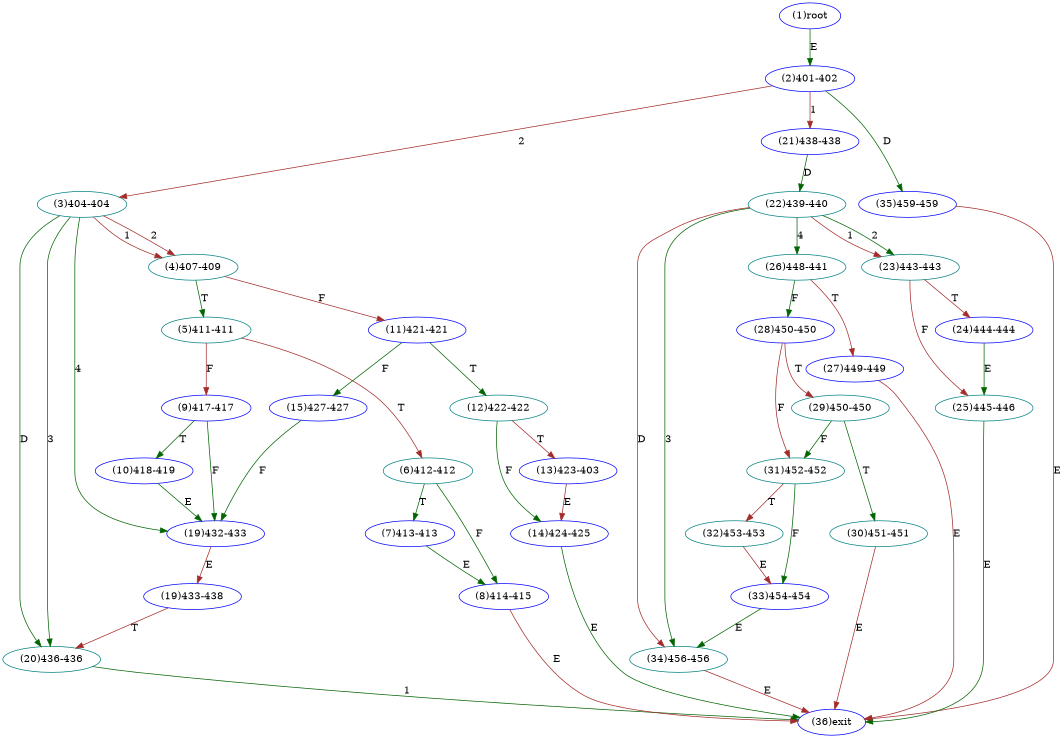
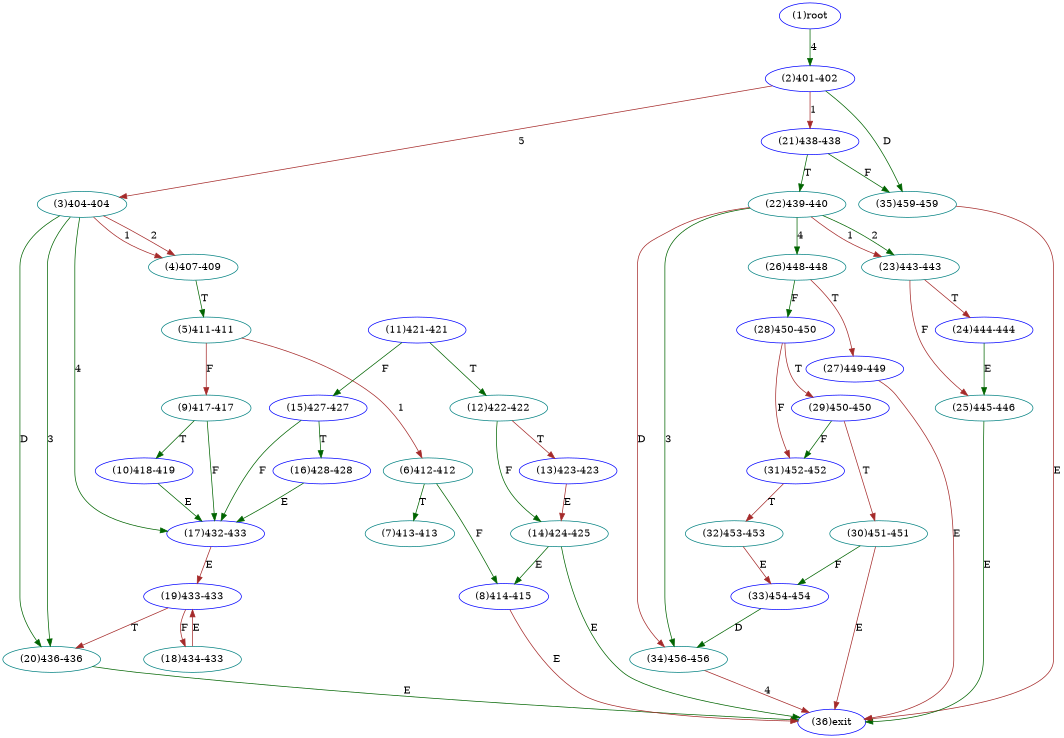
(814, 47) -> (814, 47)
(522, 142) -> (522, 142)
none -> (856, 171)
(808, 173) -> (808, 173)
(908, 204) -> (908, 204)
(797, 267) -> (797, 267)
(301, 297) -> none
(206, 408) -> (206, 408)
(401, 408) -> (401, 408)
(840, 408) -> (840, 408)
(858, 467) -> (858, 467)
none -> (322, 471)
(568, 471) -> (568, 471)
(796, 471) -> (796, 471)
(792, 530) -> (832, 563)
(216, 534) -> (216, 534)
(410, 534) -> (410, 534)
(559, 534) -> (559, 534)
(452, 564) -> (534, 563)
(193, 597) -> (193, 597)
(739, 628) -> (739, 628)
none -> (193, 659)
(407, 691) -> (407, 691)
(768, 691) -> (768, 691)
